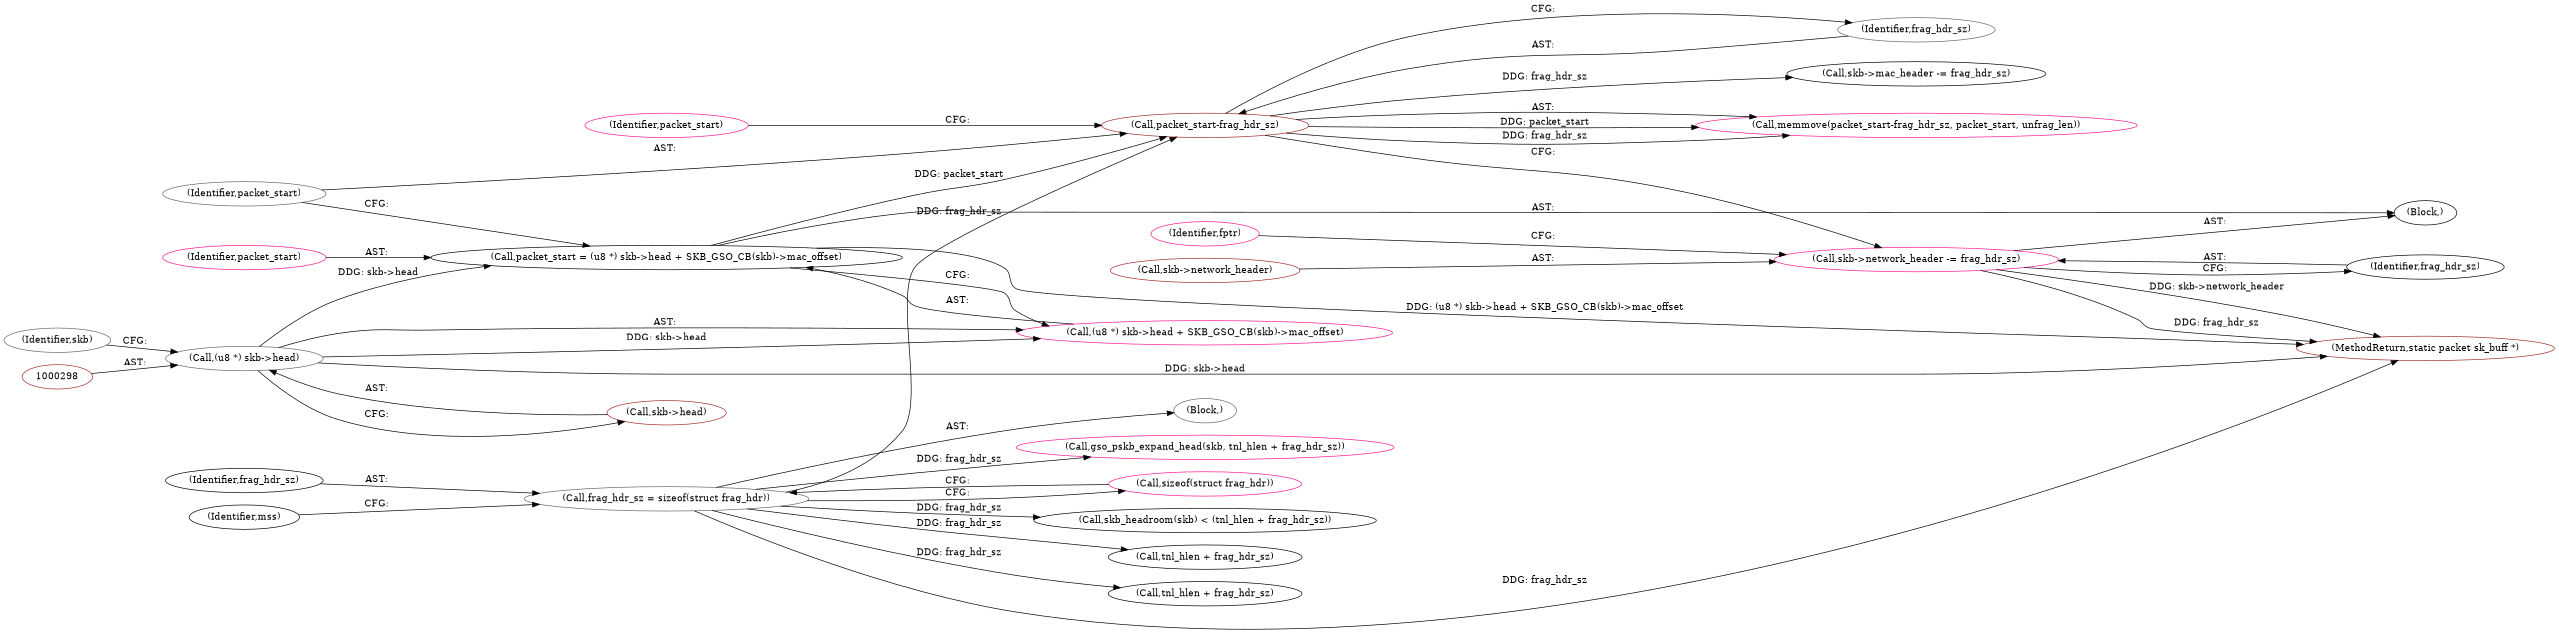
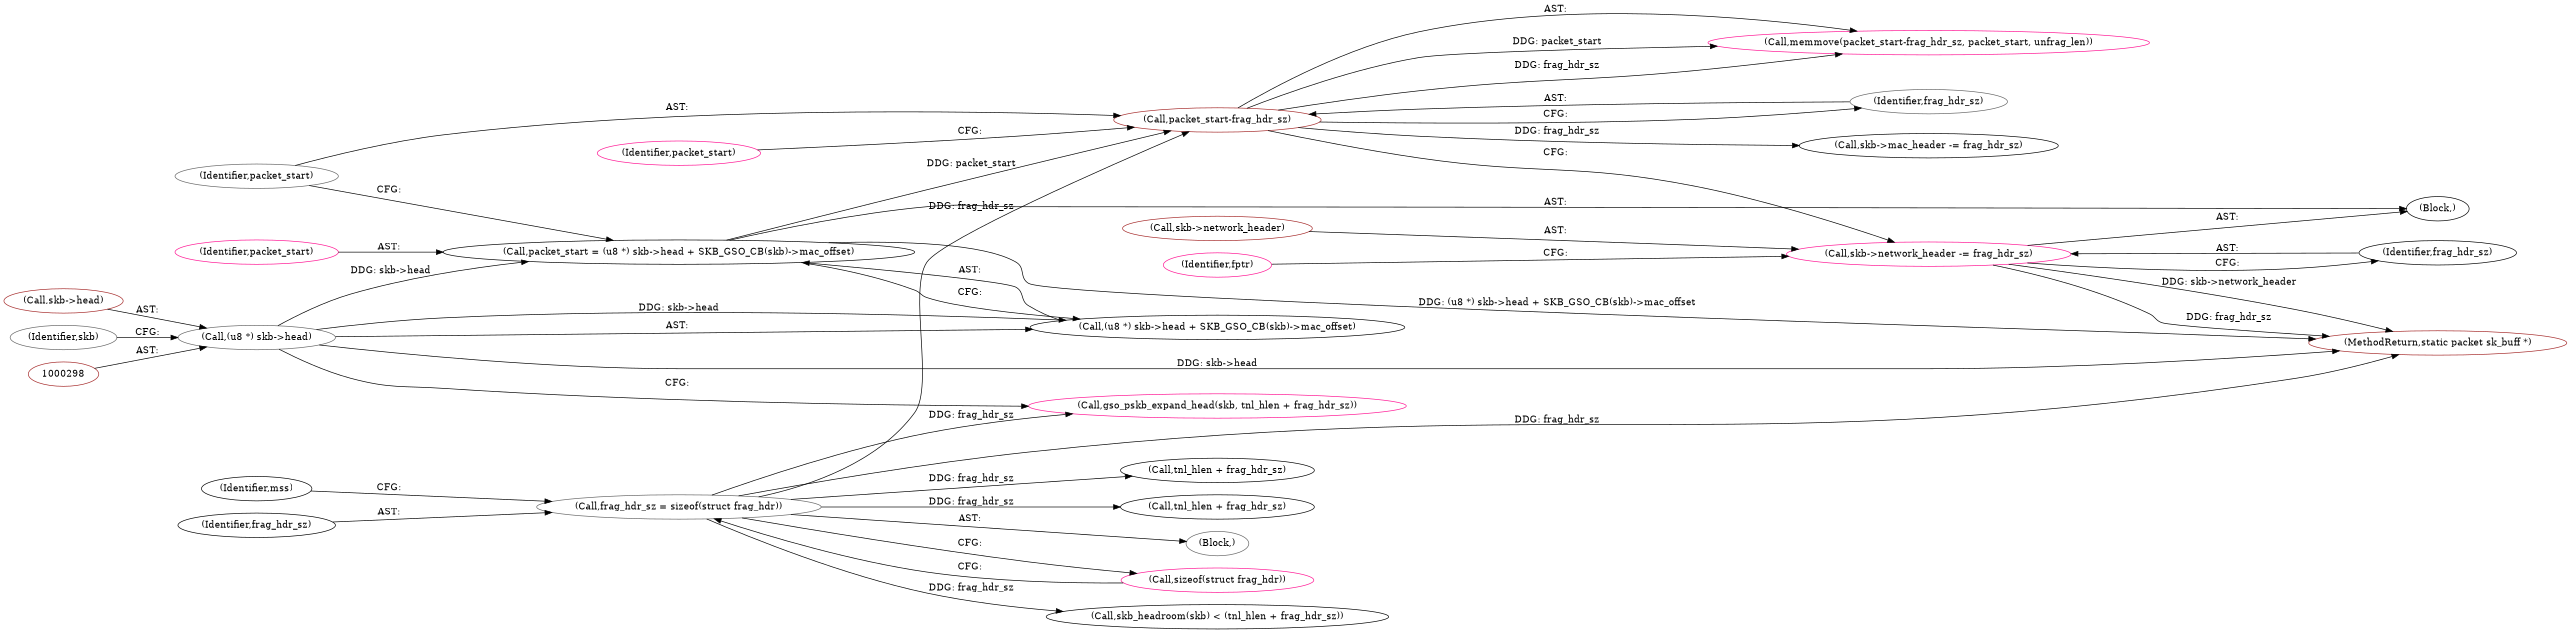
(1205, 333) -> (1217, 327)
(430, 435) -> (647, 399)
